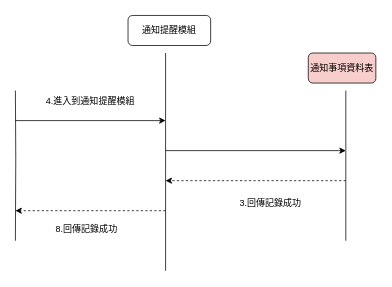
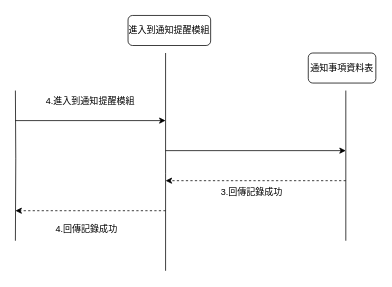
(169, 30) -> (169, 30)
(342, 68) -> (342, 68)
(270, 203) -> (252, 192)
(87, 229) -> (87, 229)
